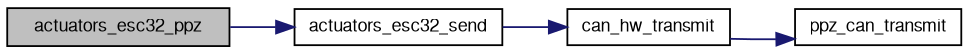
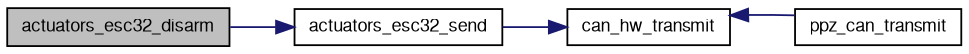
(118, 27) -> (118, 27)
(753, 39) -> (771, 15)
